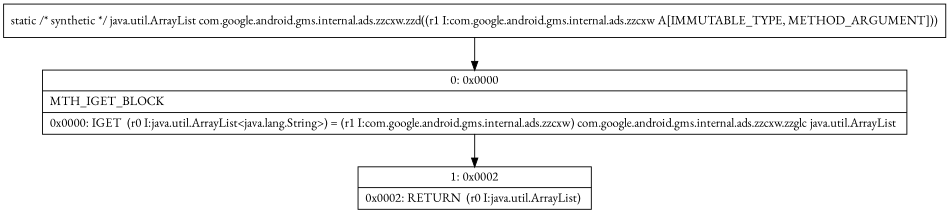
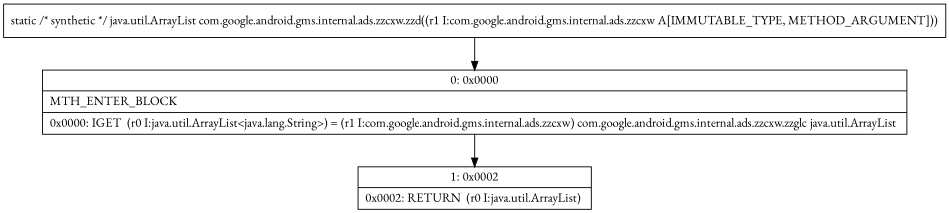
(107, 101) -> (114, 101)
